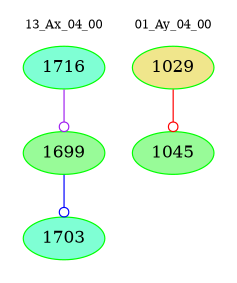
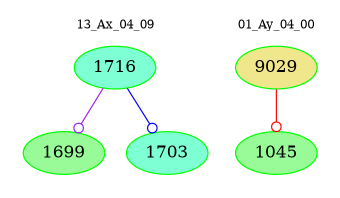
(64, 26) -> (116, 26)
(173, 68) -> (276, 68)
(64, 191) -> (138, 106)
